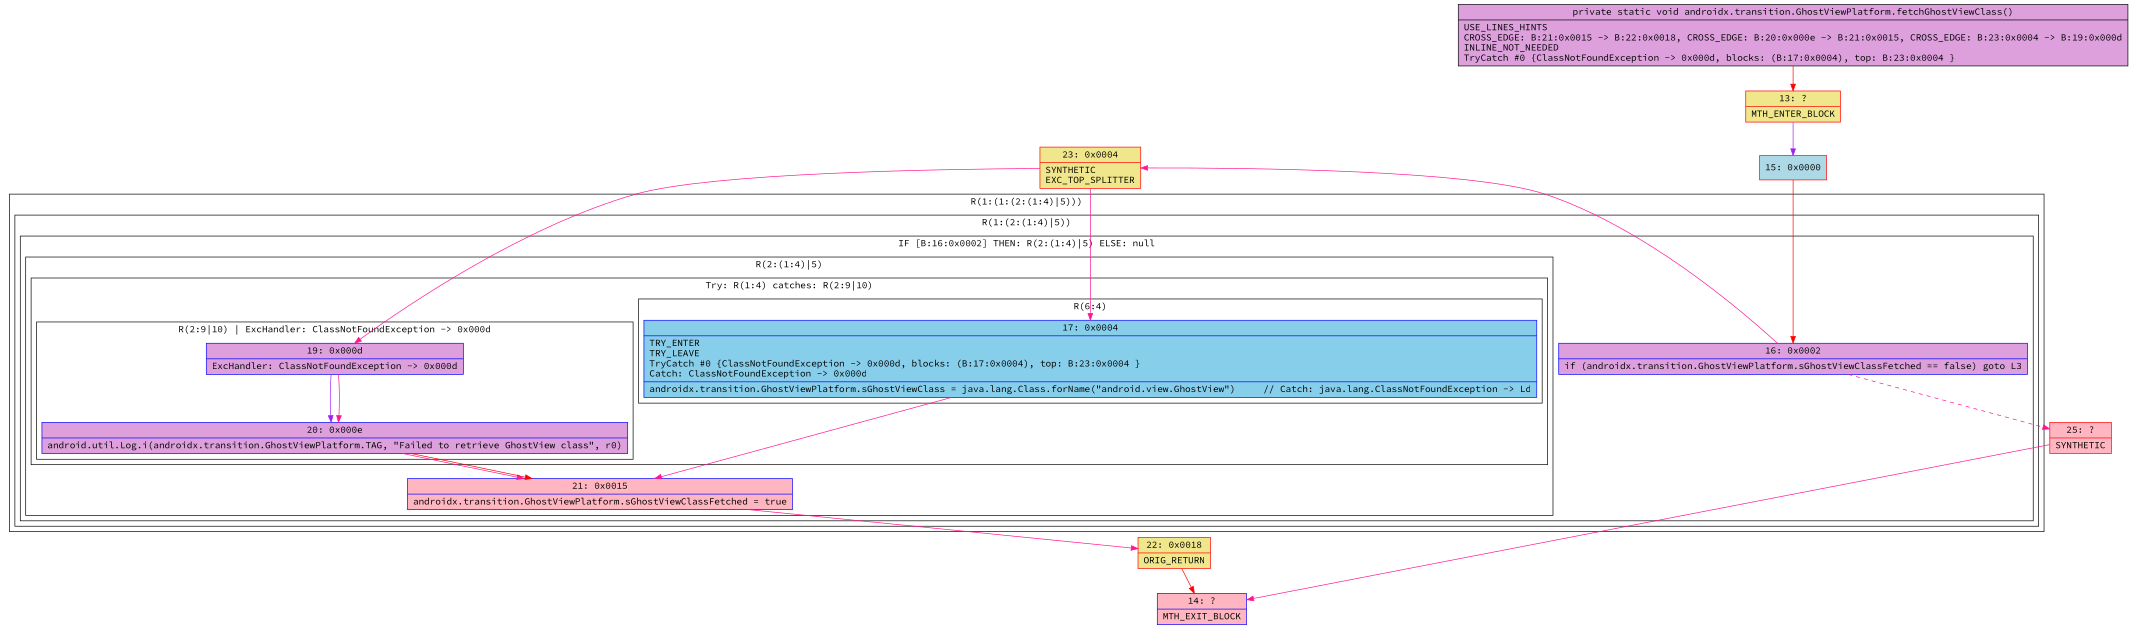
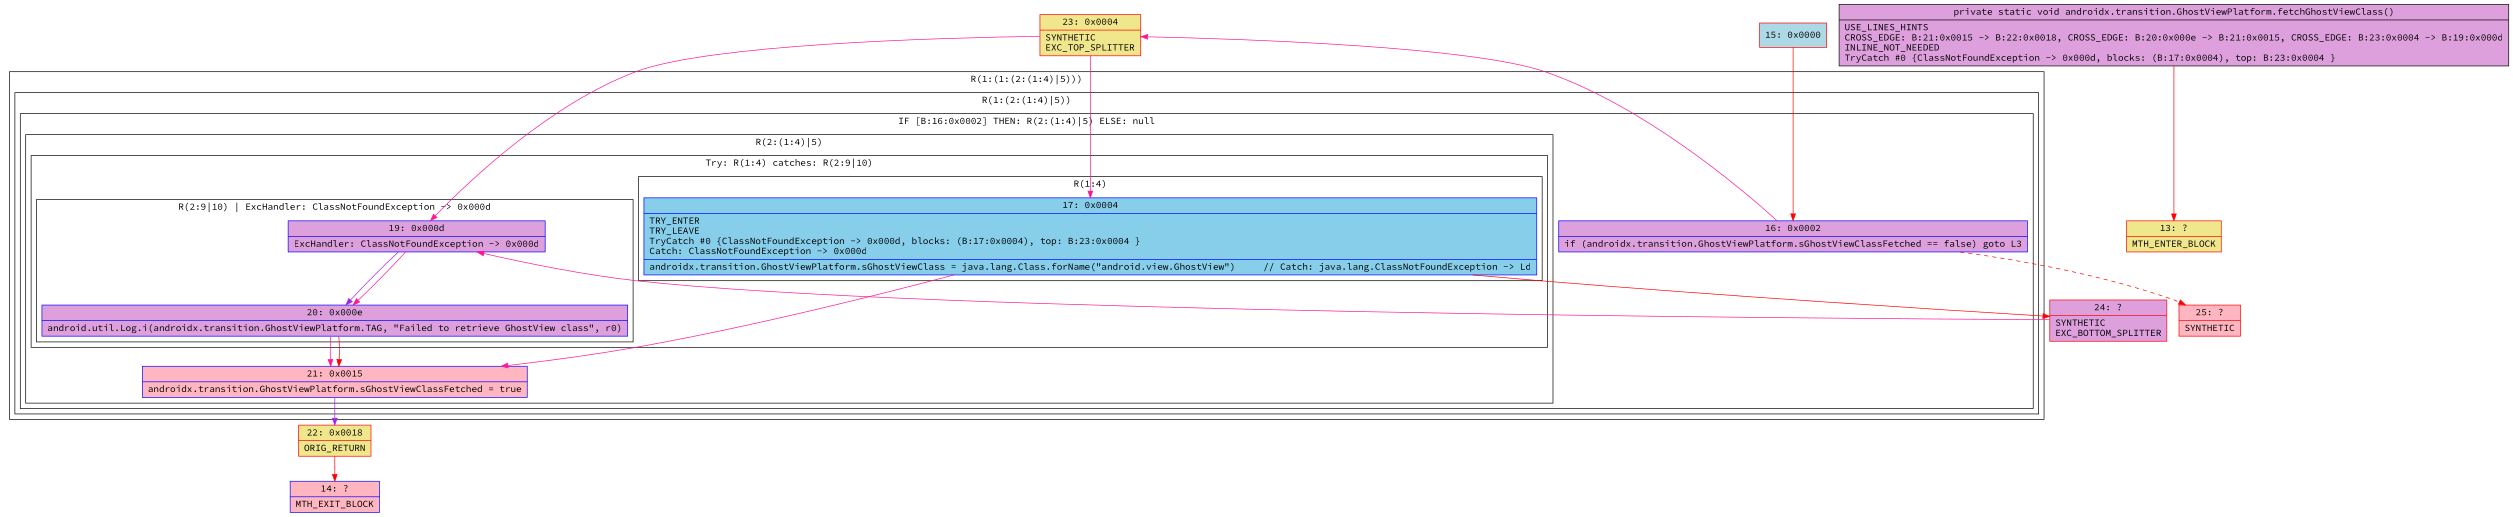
(1793, 135) -> none
(1090, 307) -> (1090, 184)
none -> (2108, 321)
(1945, 401) -> (2071, 271)
(1691, 514) -> none
(1016, 536) -> (335, 408)
